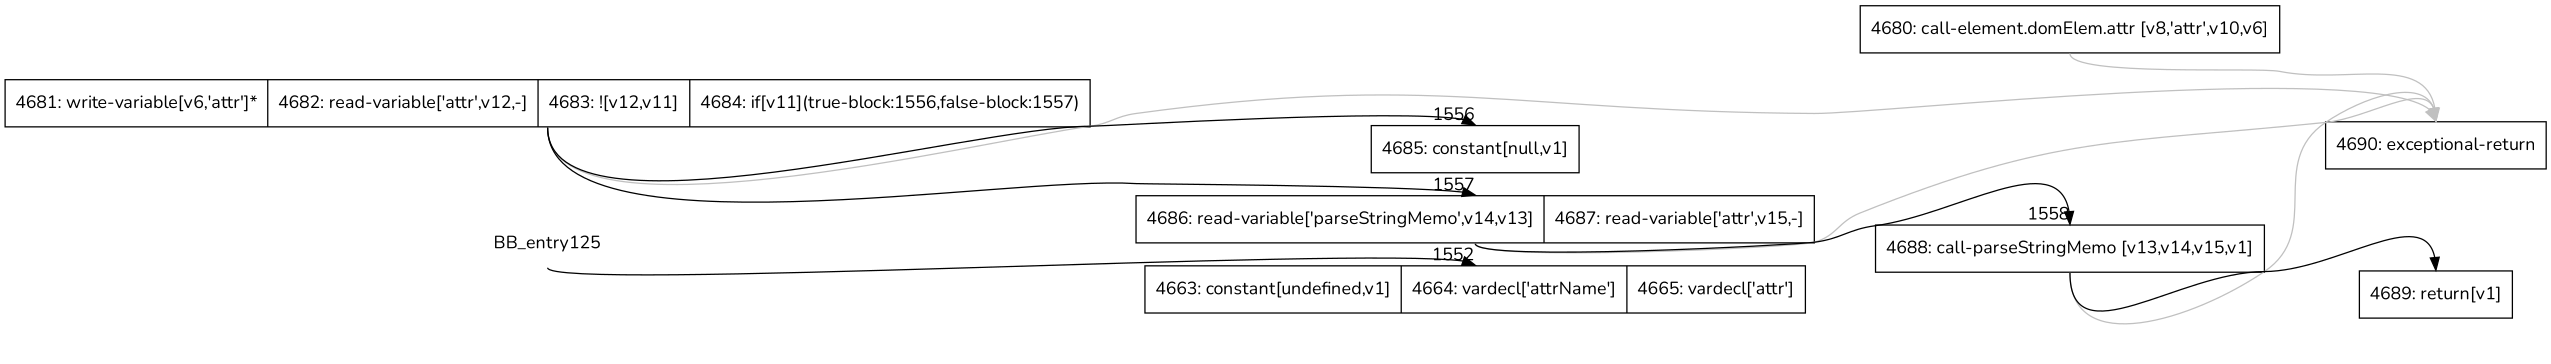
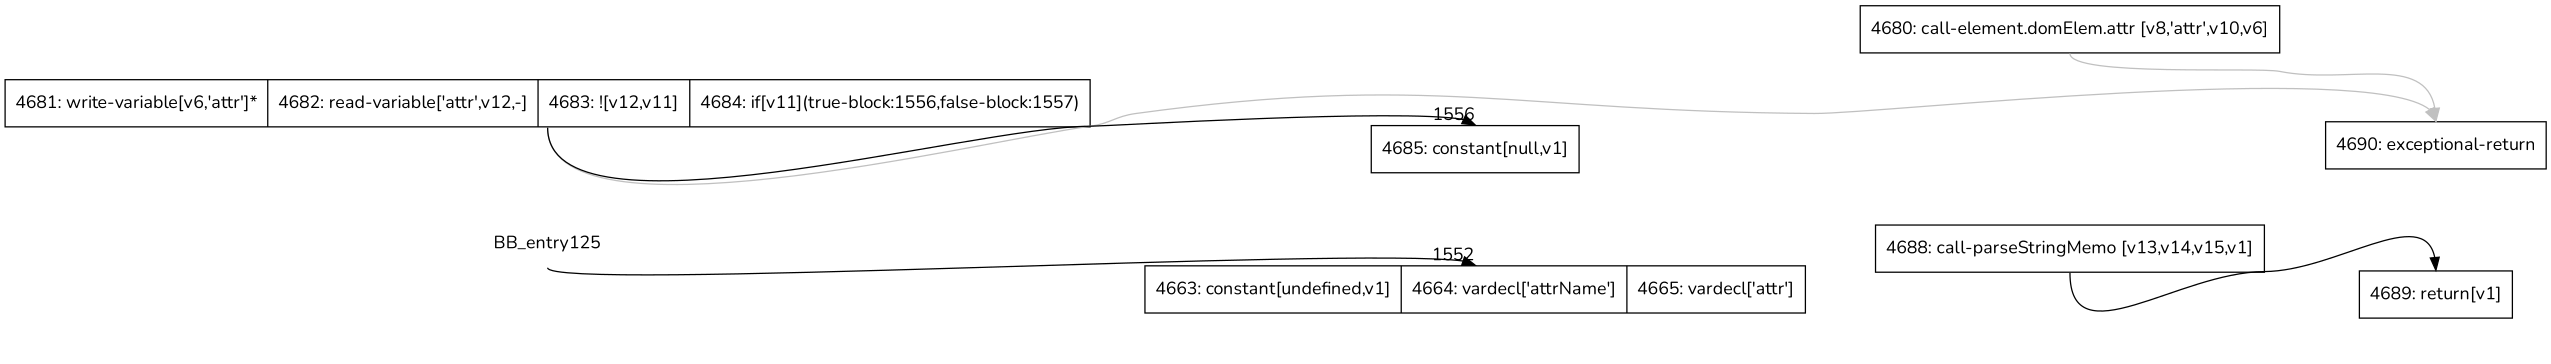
(1475, 219) -> none
(2283, 252) -> none
